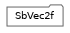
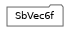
(35, 17) -> (35, 17)
